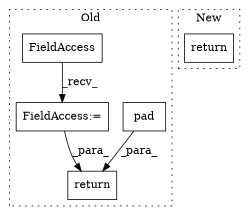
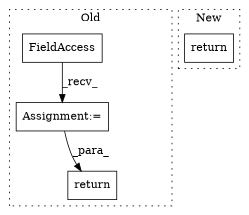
(62, 117) -> (62, 117)
(144, 117) -> none
